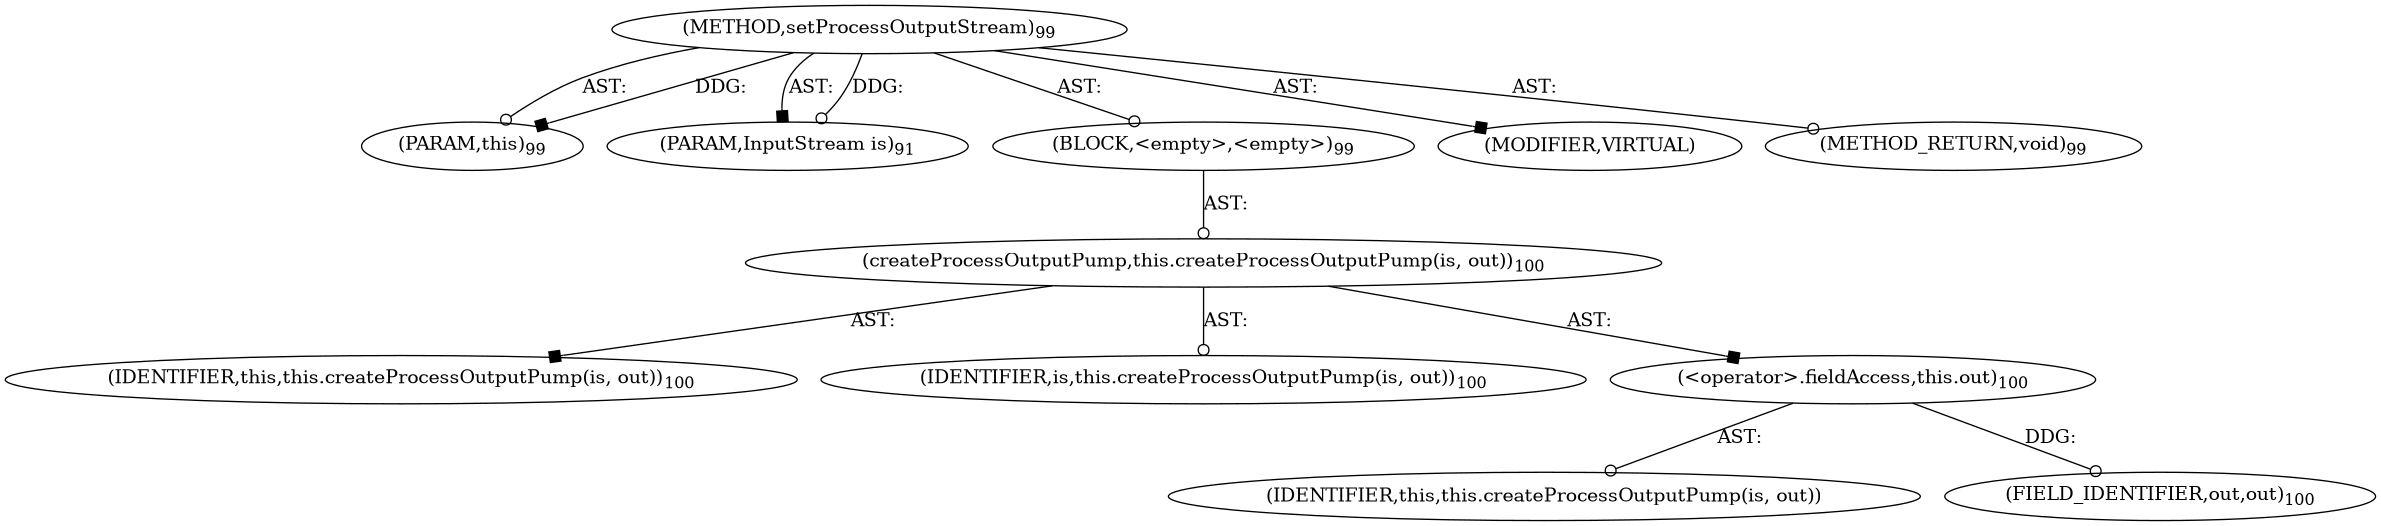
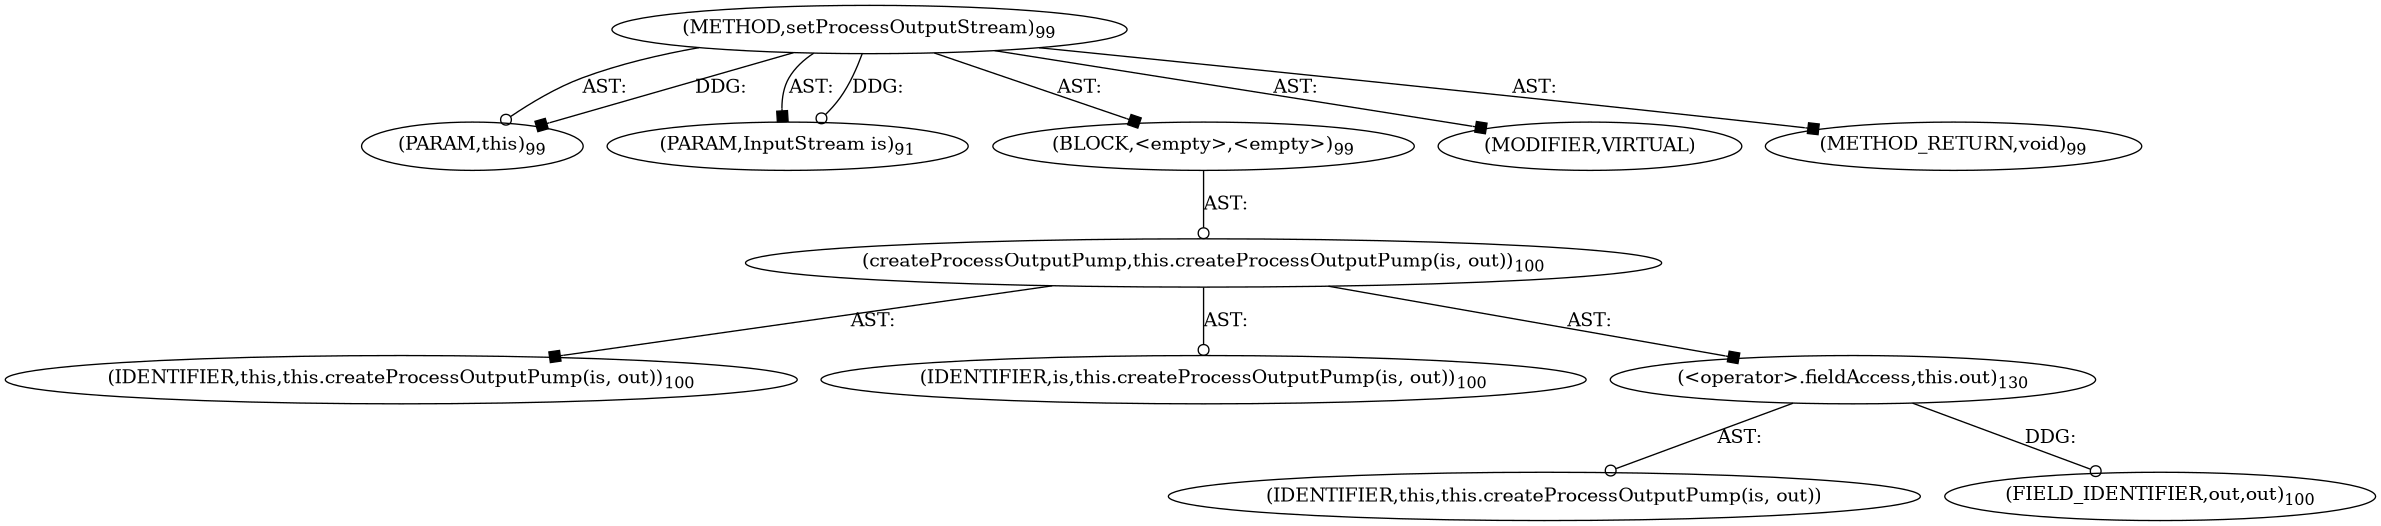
(1032, 86) -> (1030, 86)
(1424, 87) -> (1422, 87)
(2013, 378) -> (2013, 378)
